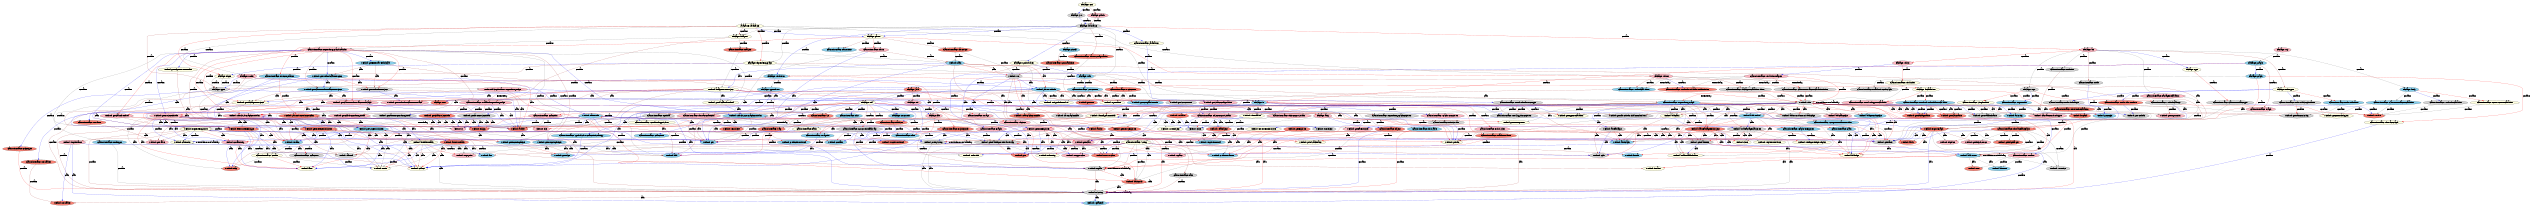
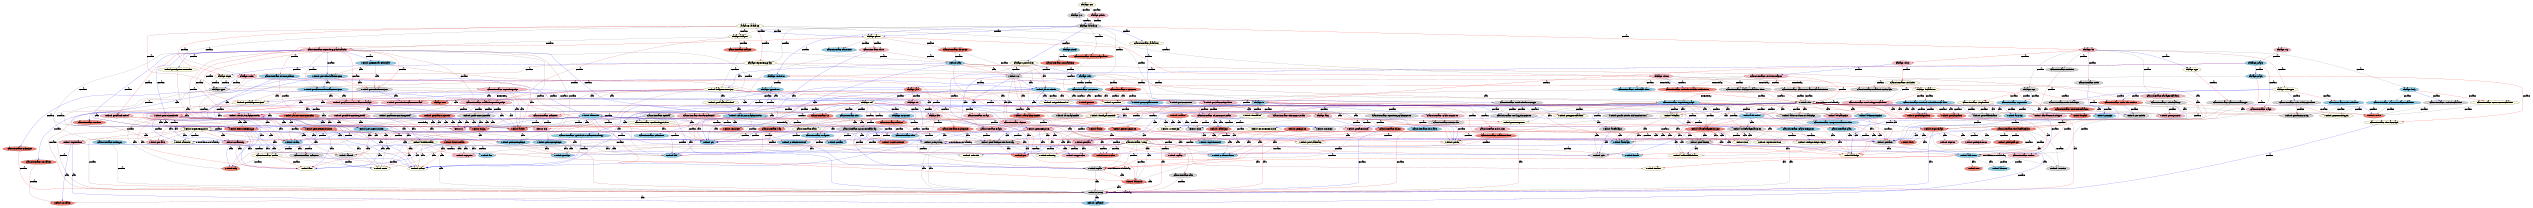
(503, 89) -> (503, 89)
none -> (780, 136)
